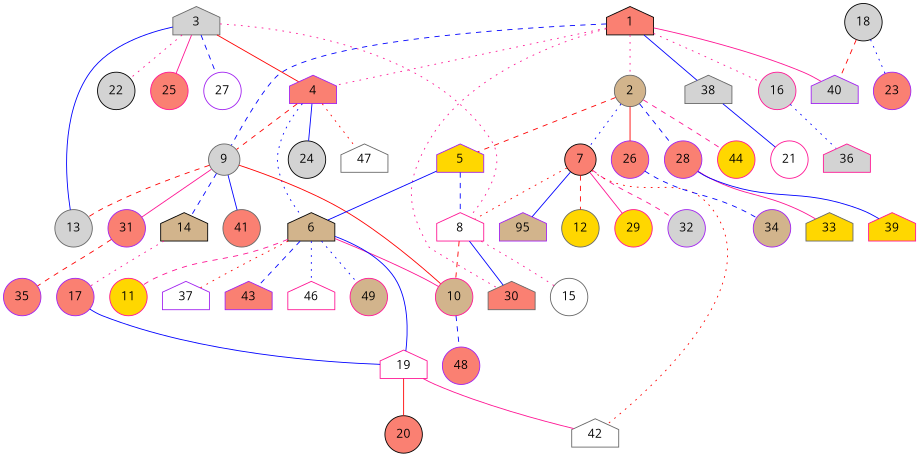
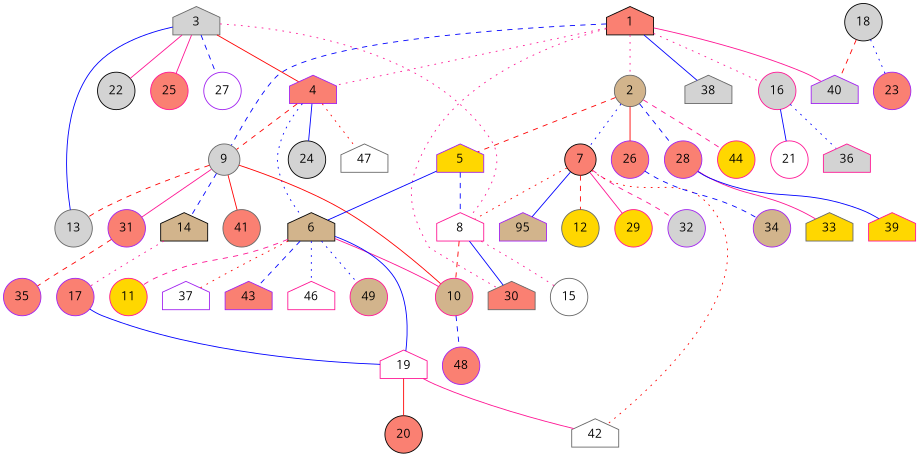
(156, 57) -> (156, 57)
(749, 125) -> (783, 125)
(233, 193) -> (233, 193)
